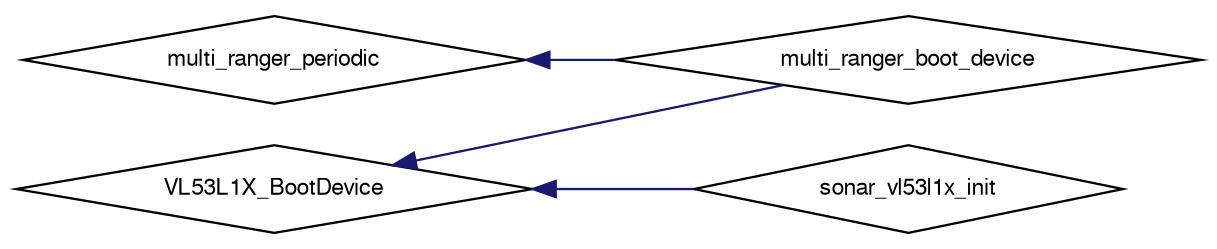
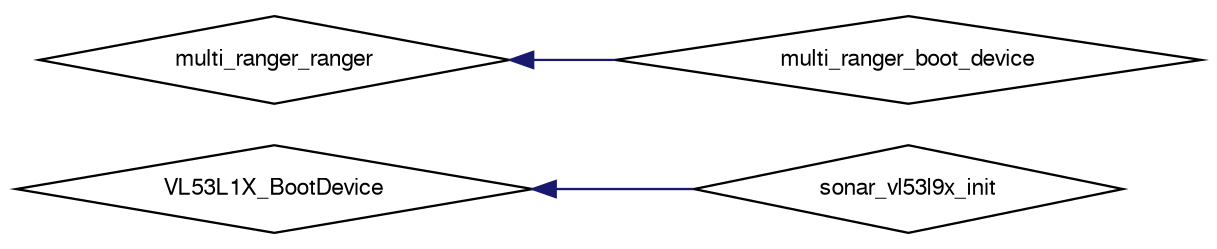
(274, 60) -> (274, 60)
(599, 123) -> none
(908, 189) -> (908, 189)
